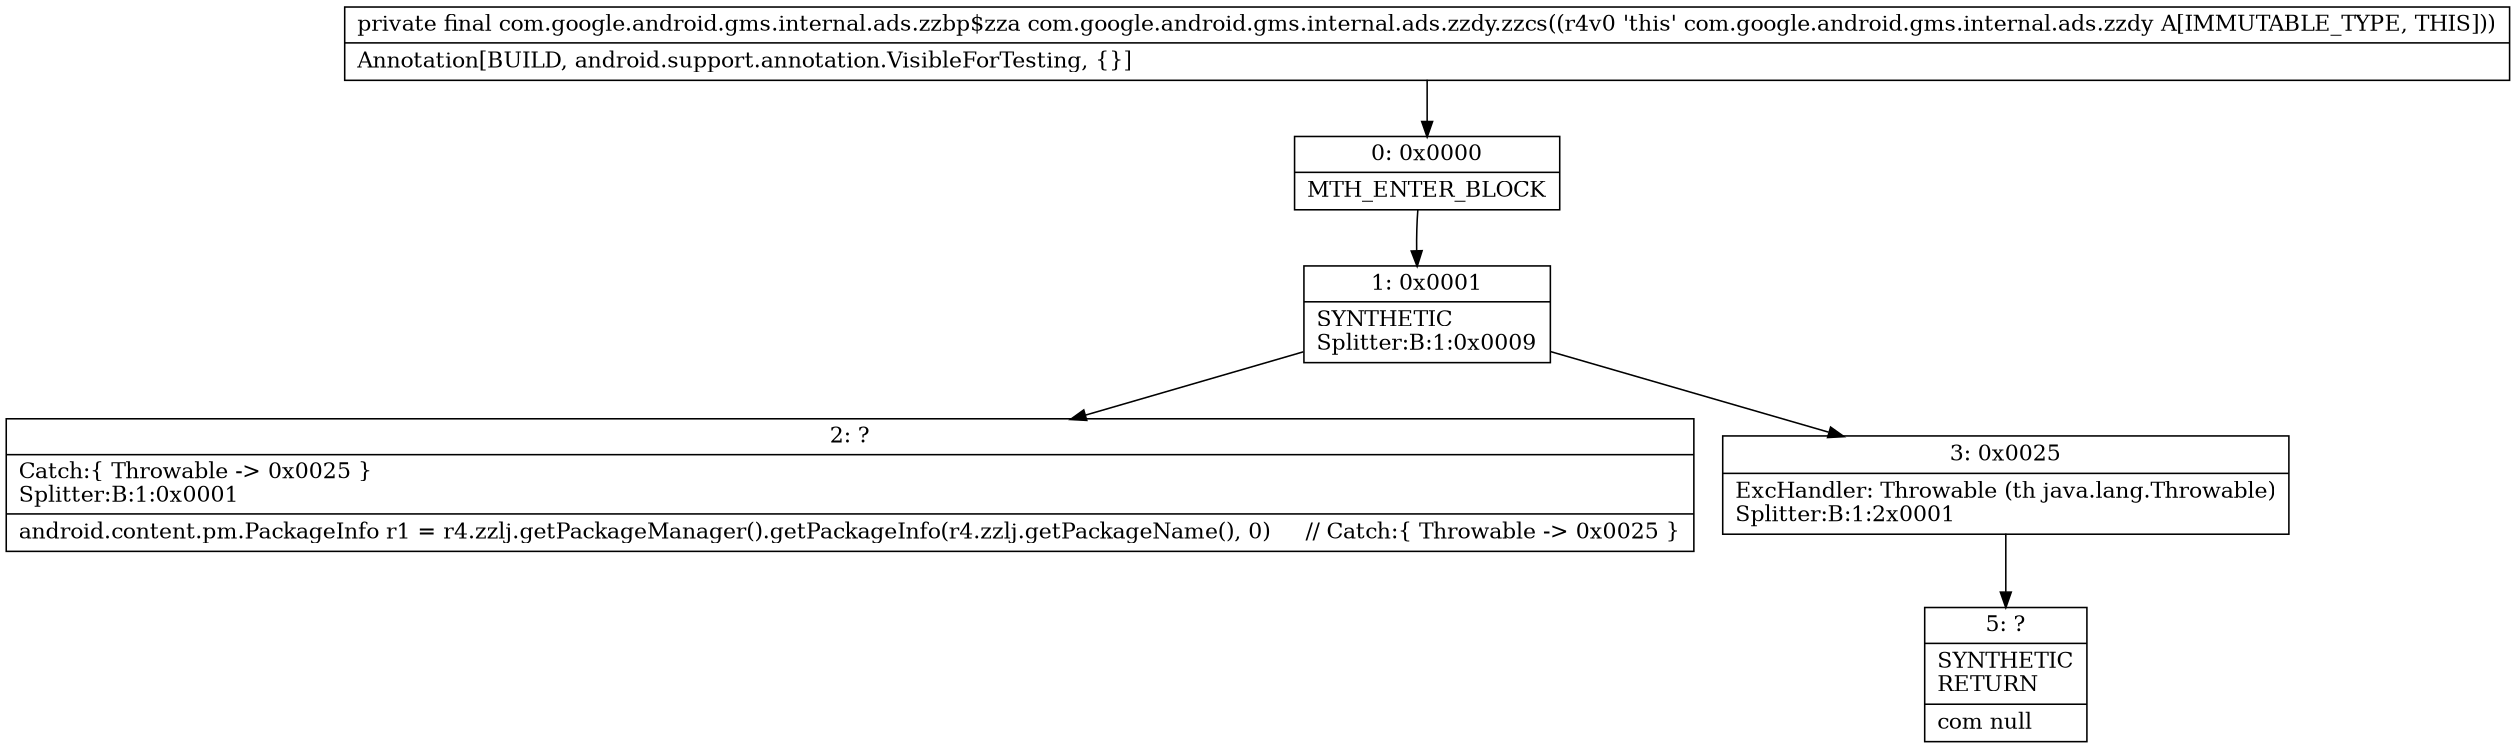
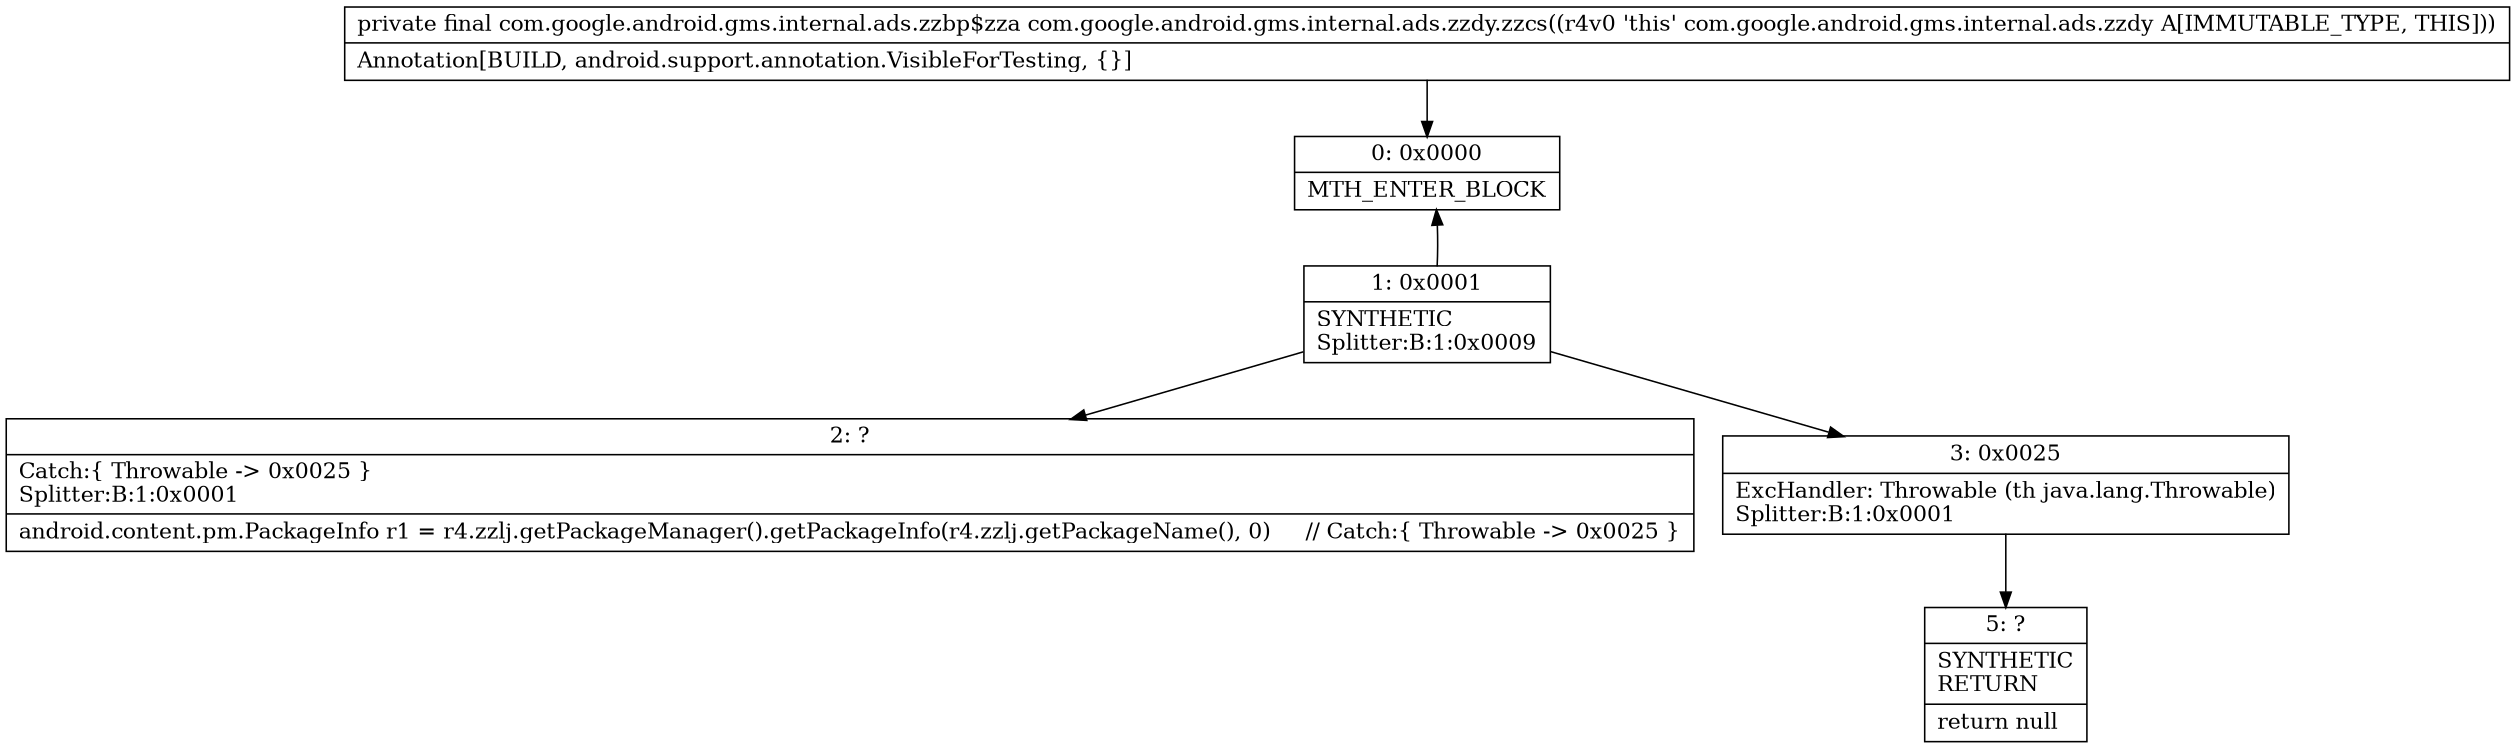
(1417, 230) -> (1438, 246)
(1846, 515) -> (1846, 515)
(1985, 722) -> (1998, 722)
